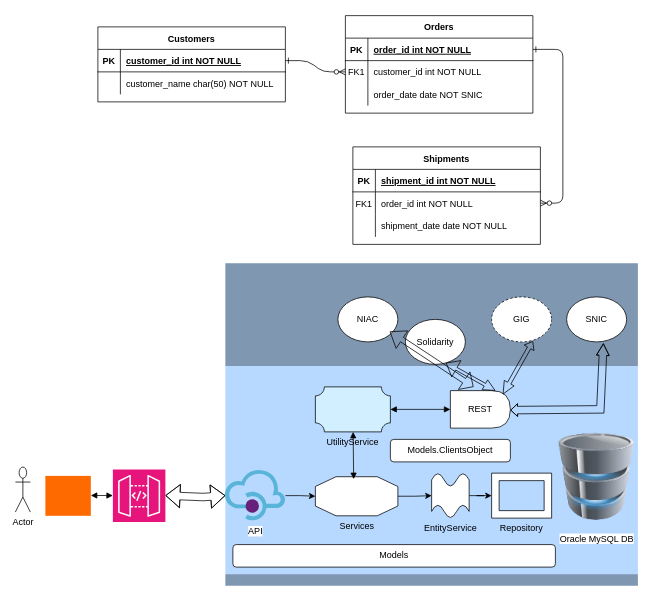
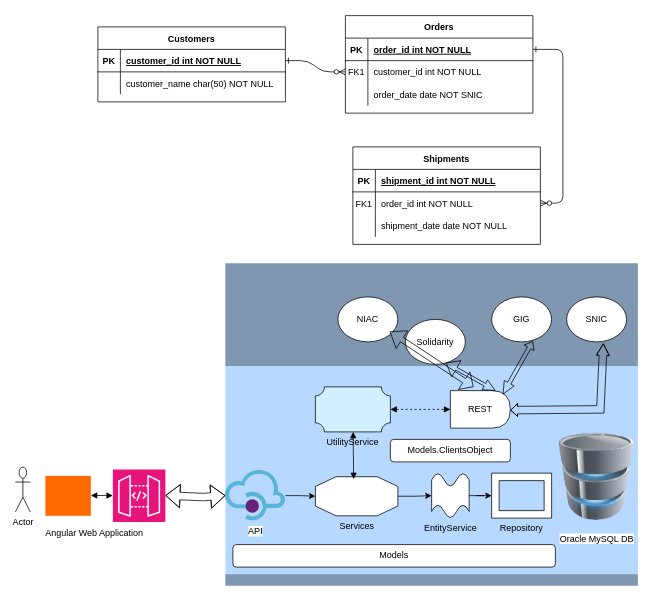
(522, 319) -> (522, 319)
(420, 409) -> (420, 409)
none -> (94, 533)
